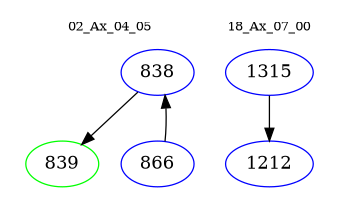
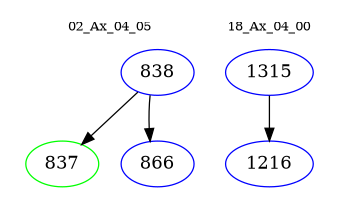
(269, 27) -> (269, 27)
(166, 125) -> (149, 112)
(62, 164) -> (62, 164)
(269, 164) -> (269, 164)
